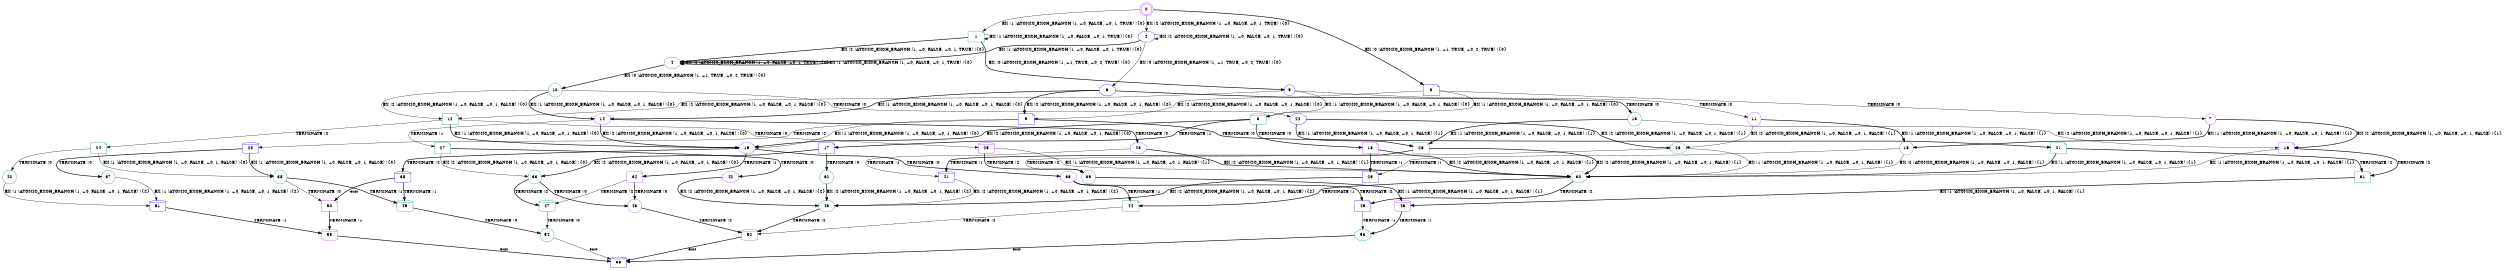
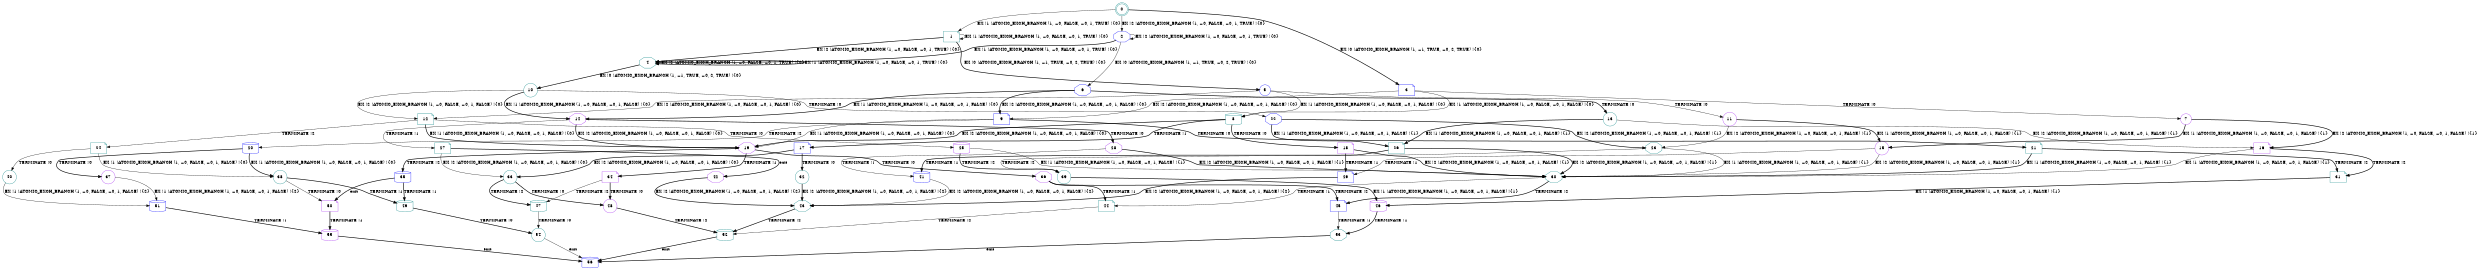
(1147, 9) -> (1122, 9)
(797, 163) -> (784, 163)
(108, 177) -> (108, 177)
(1387, 184) -> (1363, 184)
